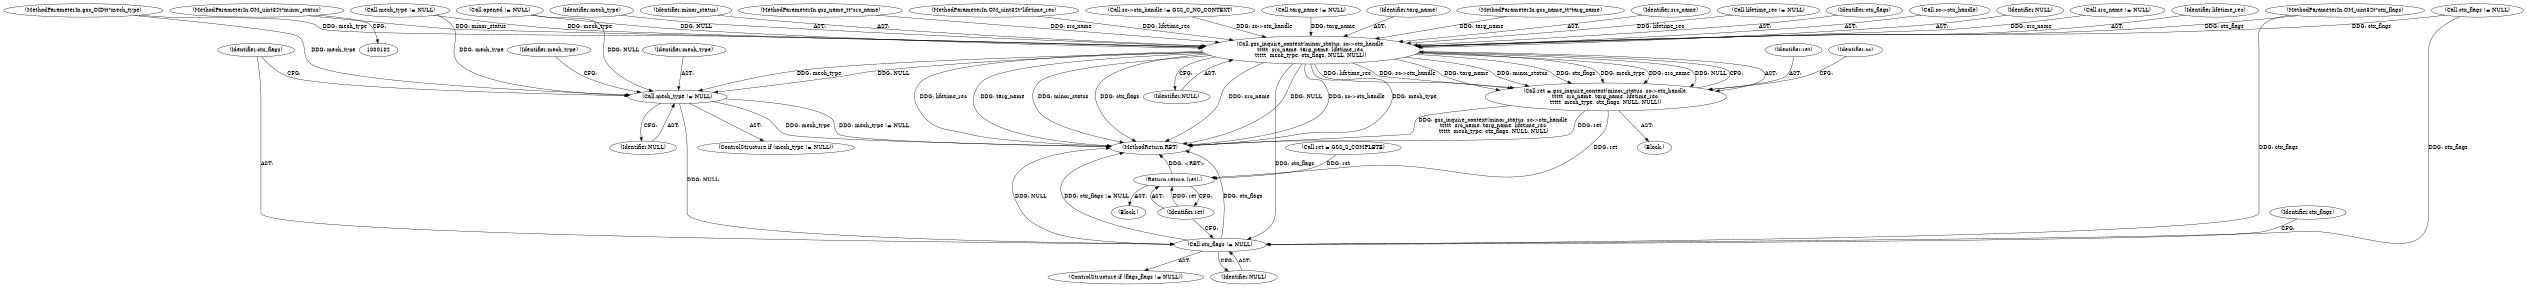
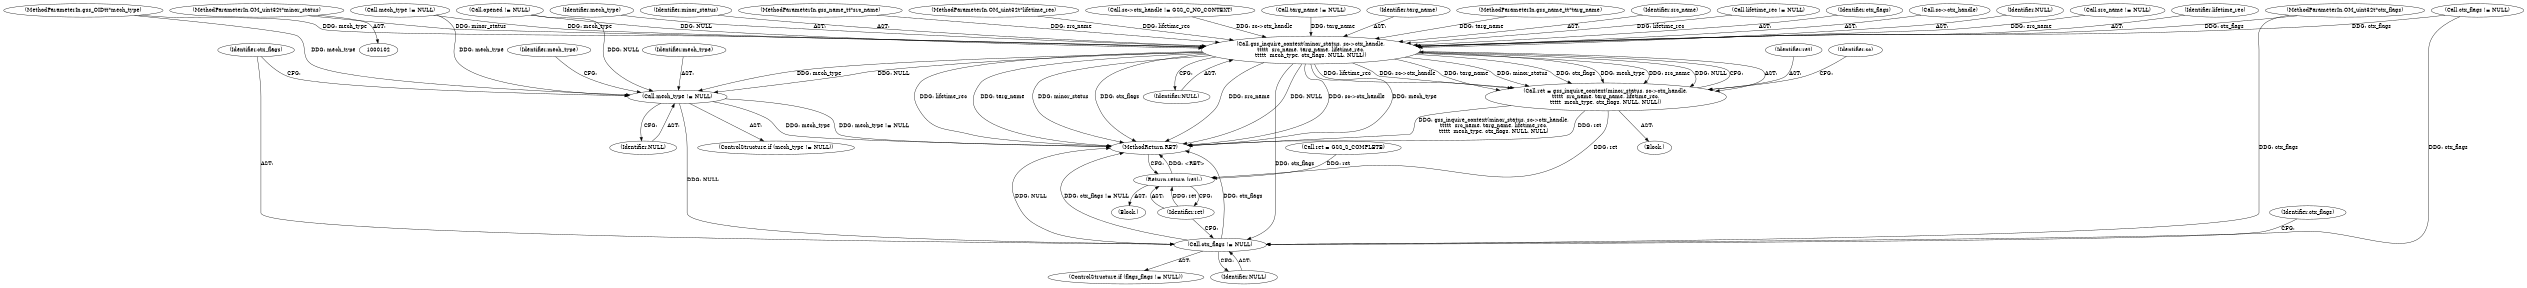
(380, 27) -> (380, 27)
none -> (1149, 164)
